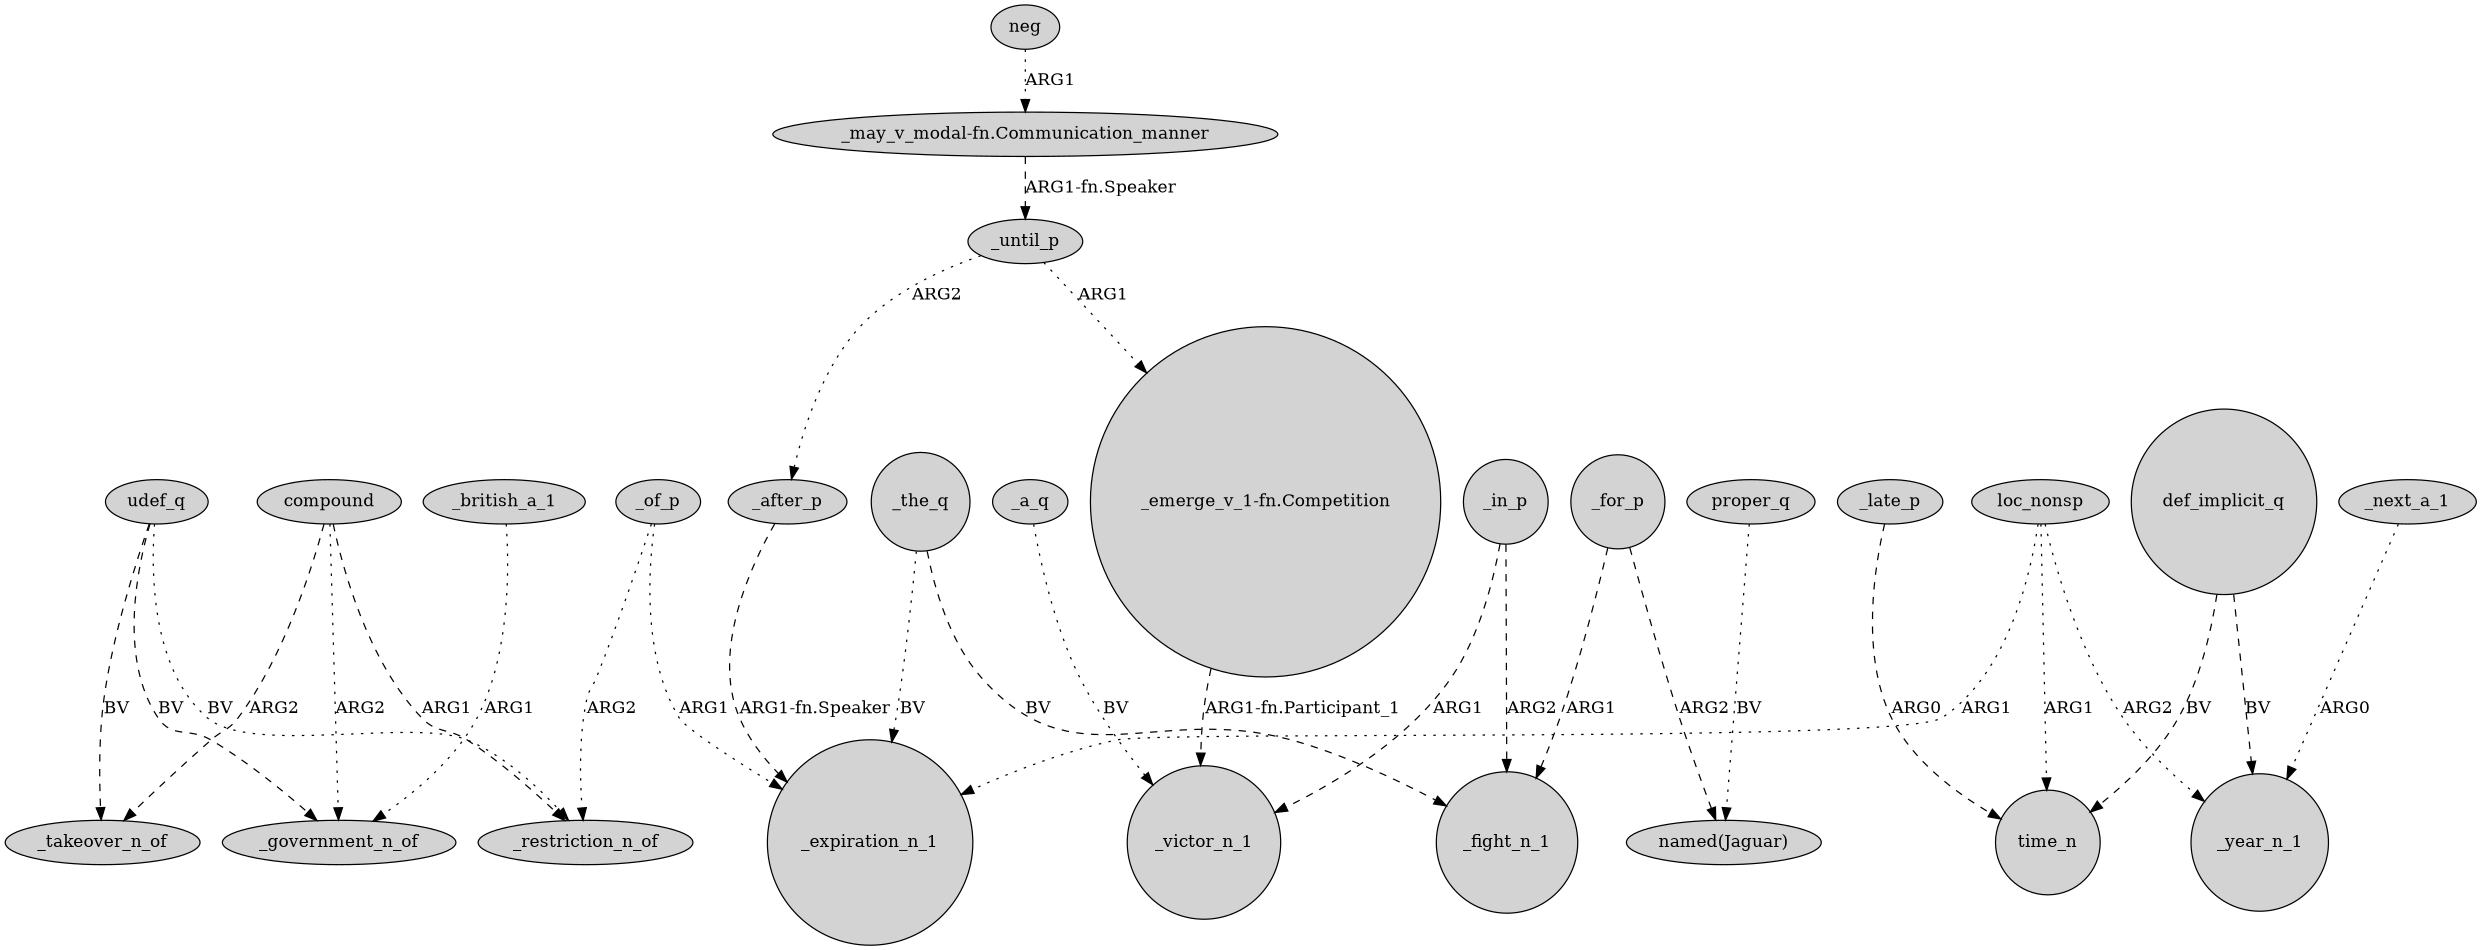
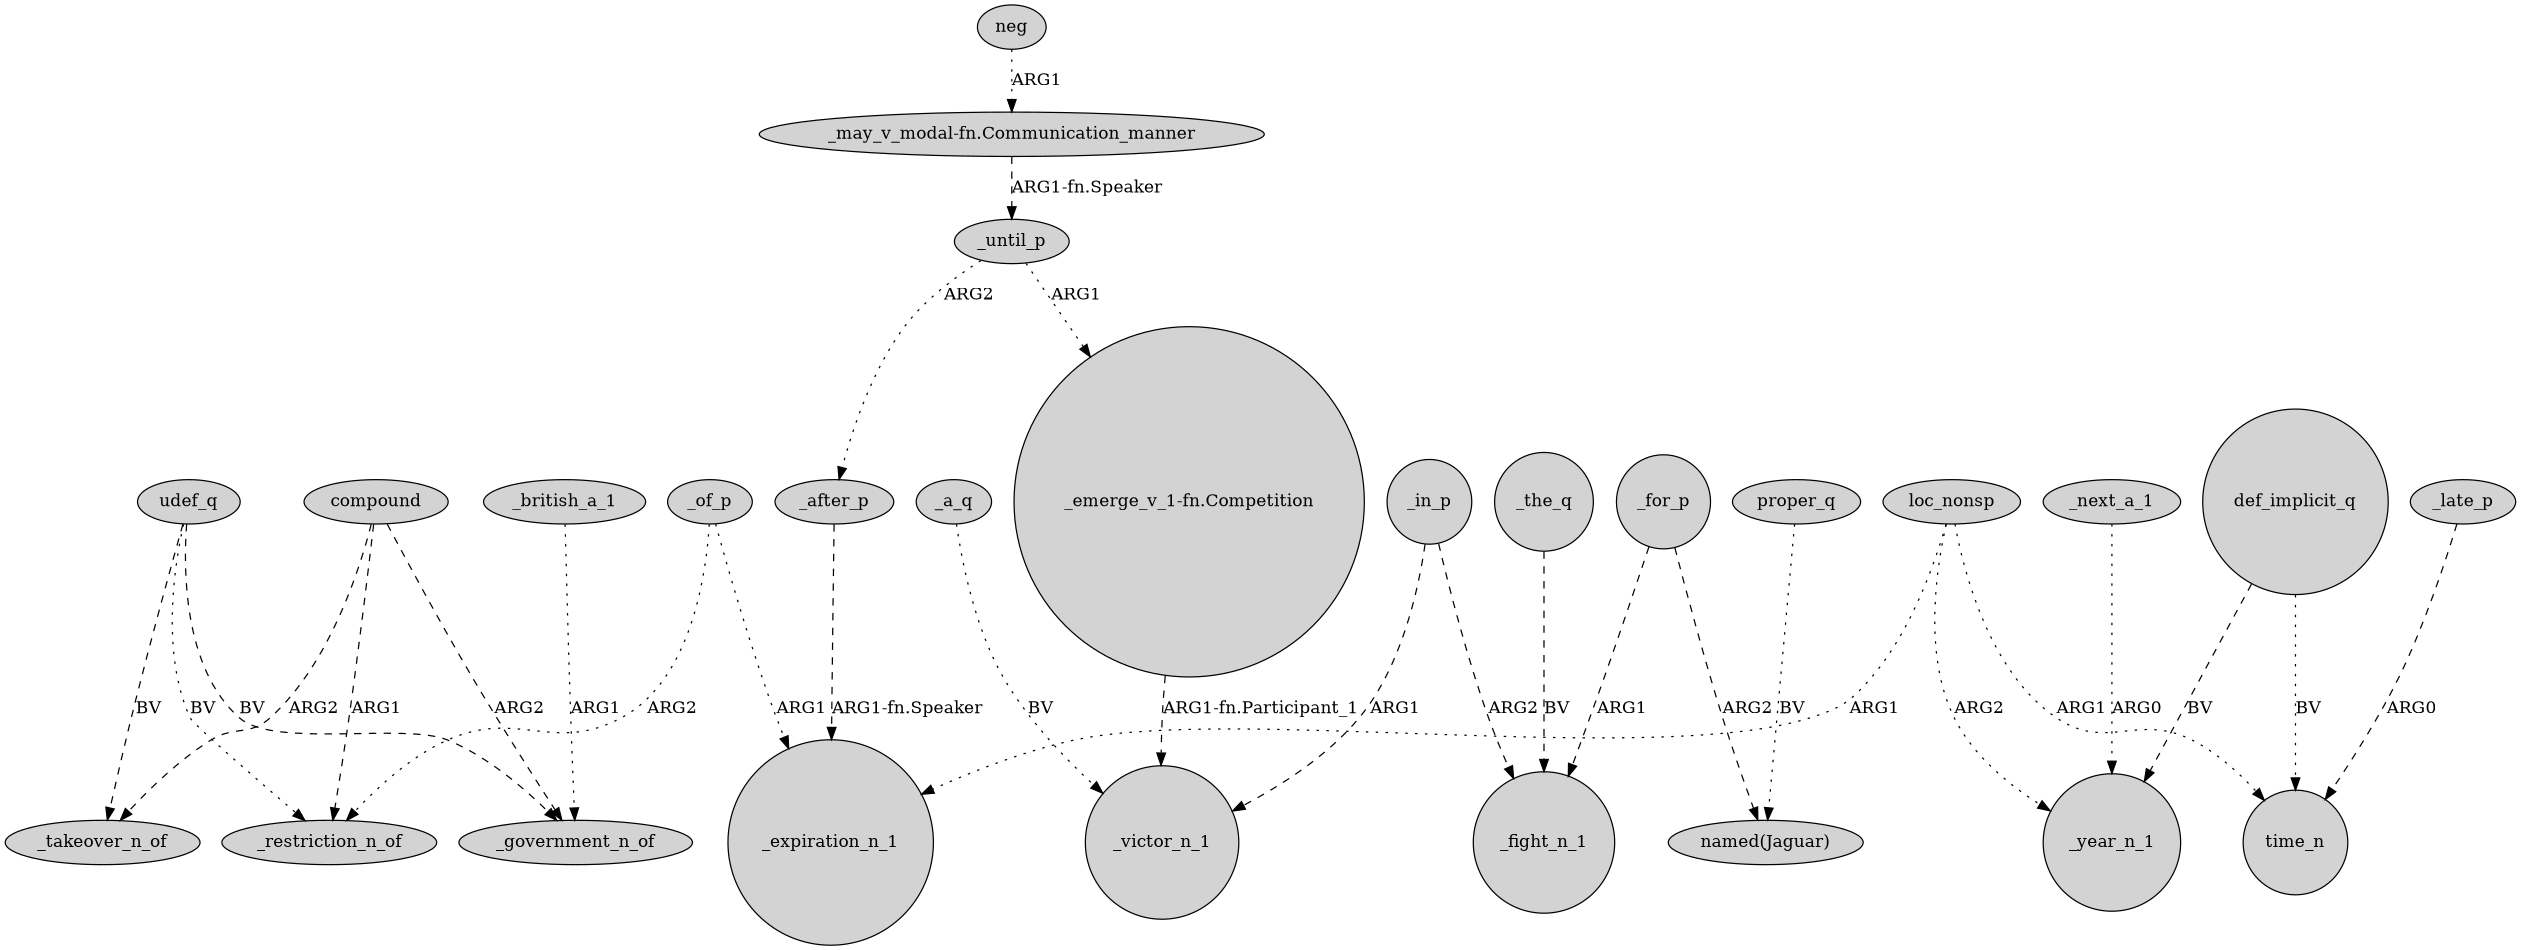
(907, 641) -> none
(334, 666) -> (467, 669)
(2181, 712) -> (2295, 686)
